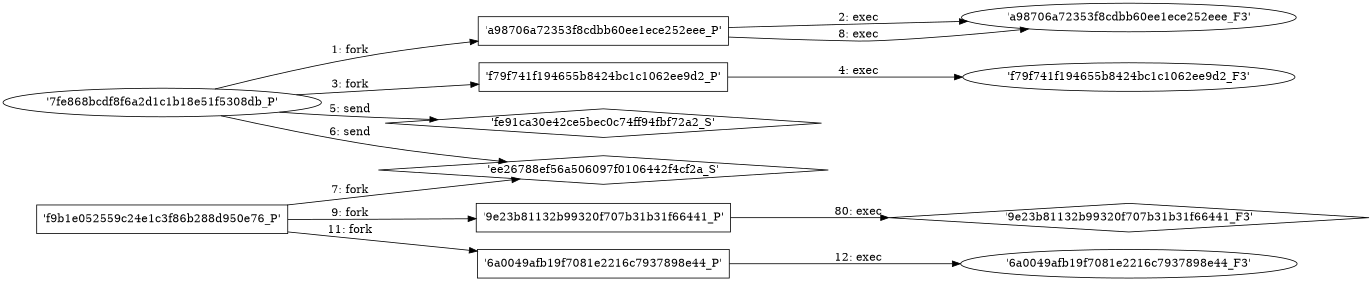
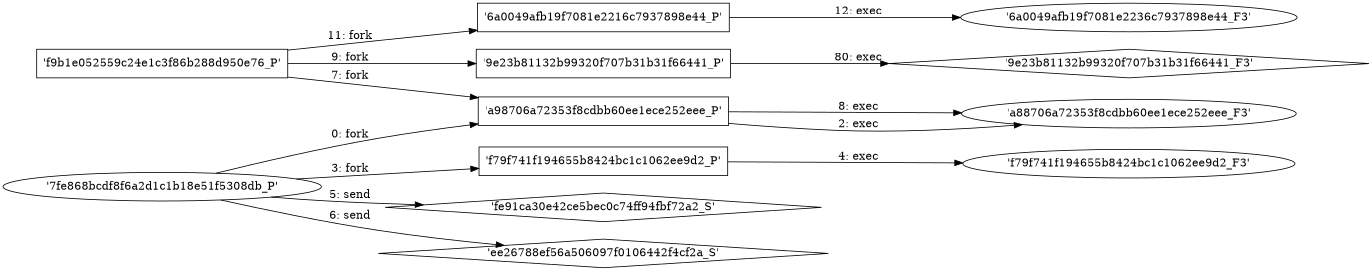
(1129, 17) -> (1129, 114)
(350, 50) -> (350, 135)
(400, 192) -> (379, 87)
(1129, 264) -> (1129, 17)
